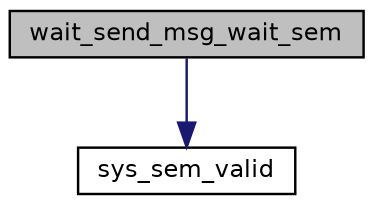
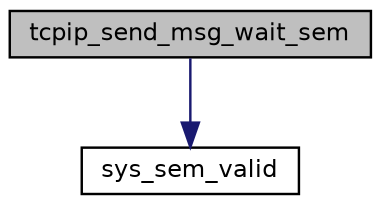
(187, 34) -> (190, 34)
